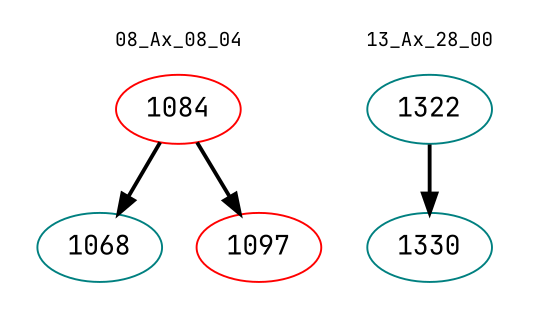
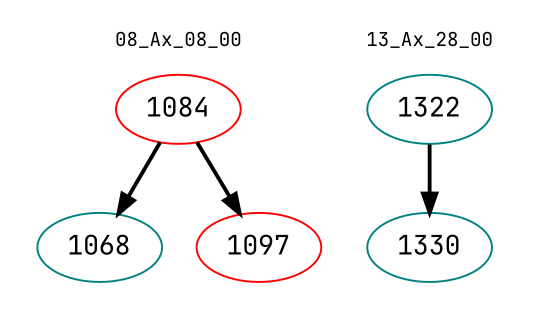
(179, 41) -> (179, 41)
